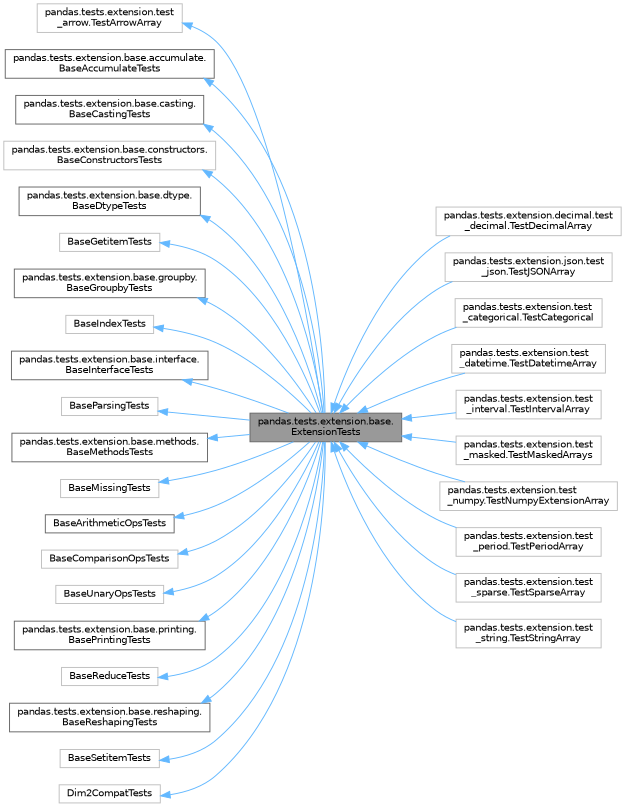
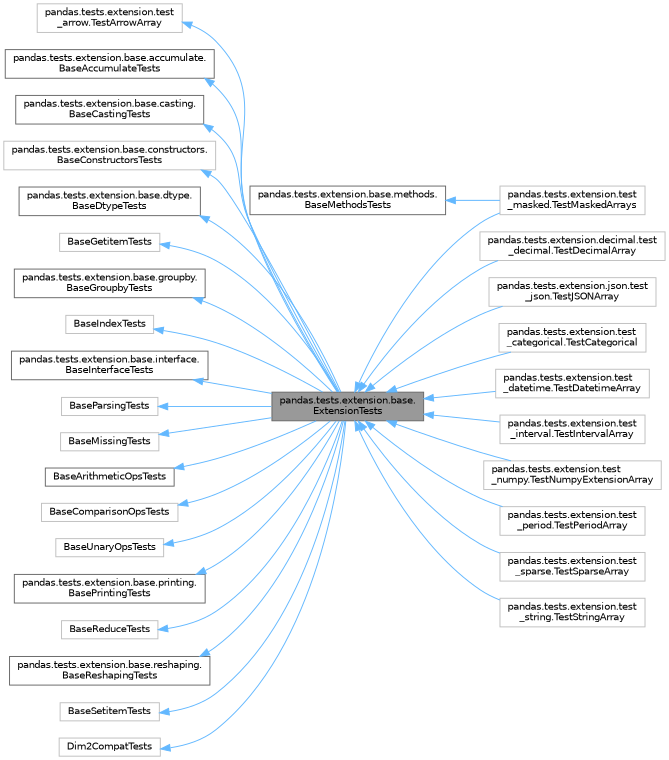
(234, 436) -> (478, 200)
